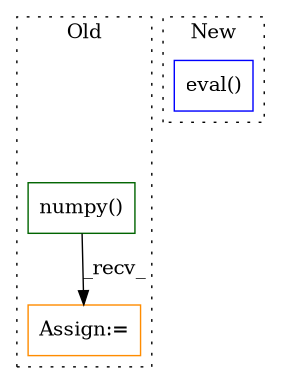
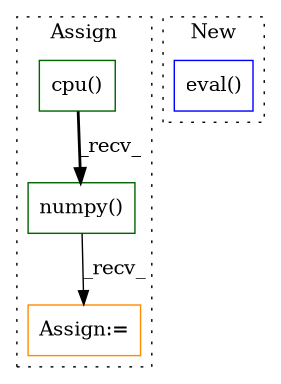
(84, 33) -> (84, 33)
none -> (77, 86)
